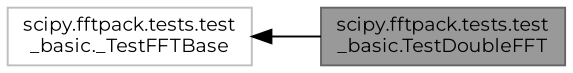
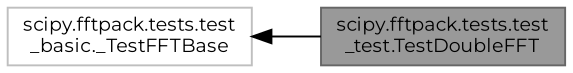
(443, 37) -> (443, 37)
